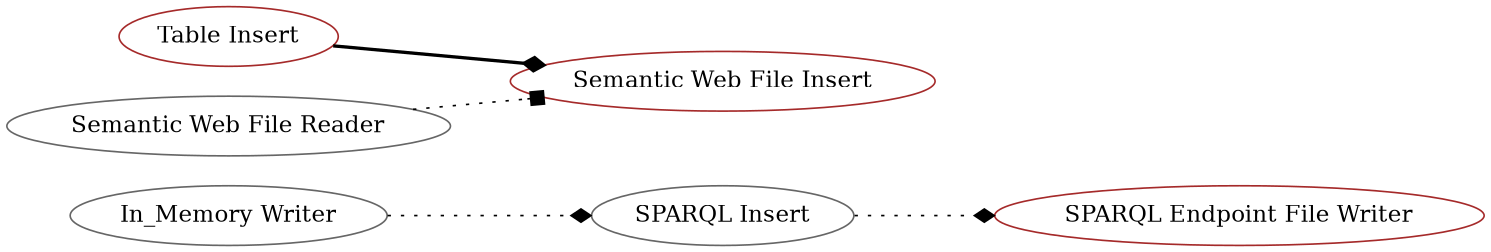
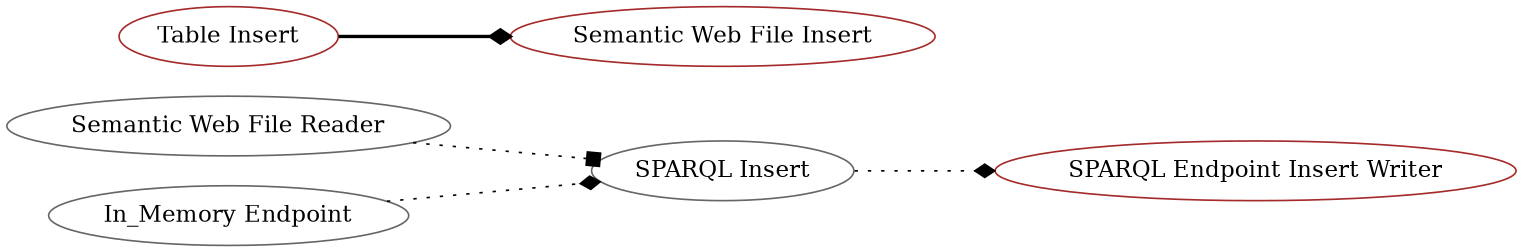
(470, 104) -> (498, 150)
(229, 216) -> (229, 216)
(1239, 216) -> (1256, 171)
